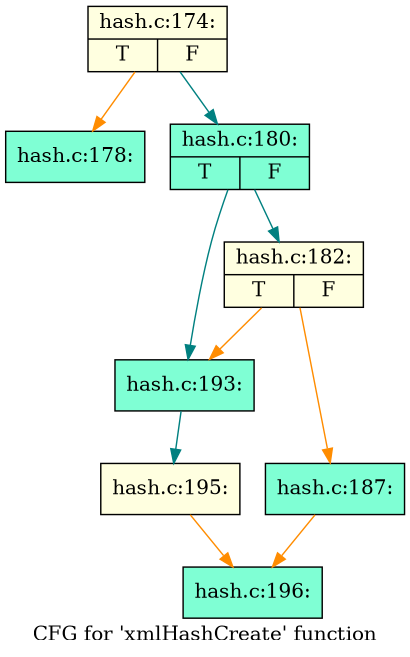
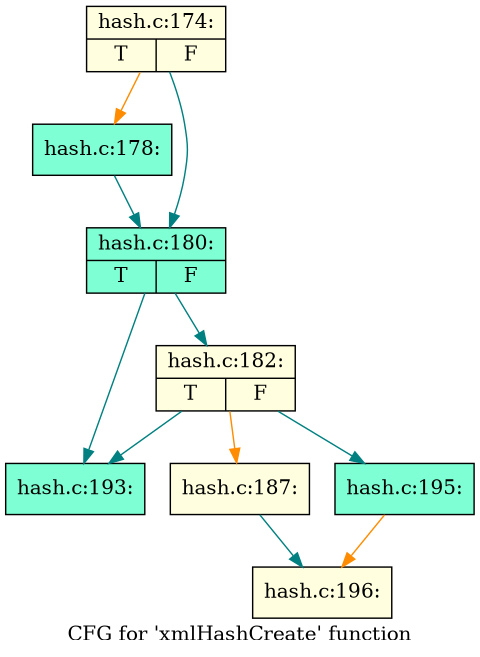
none -> (124, 195)
(241, 328) -> (151, 433)
(178, 430) -> (315, 434)
(170, 489) -> (405, 489)
(335, 489) -> (240, 489)
(298, 535) -> (276, 535)
(253, 593) -> (322, 593)
